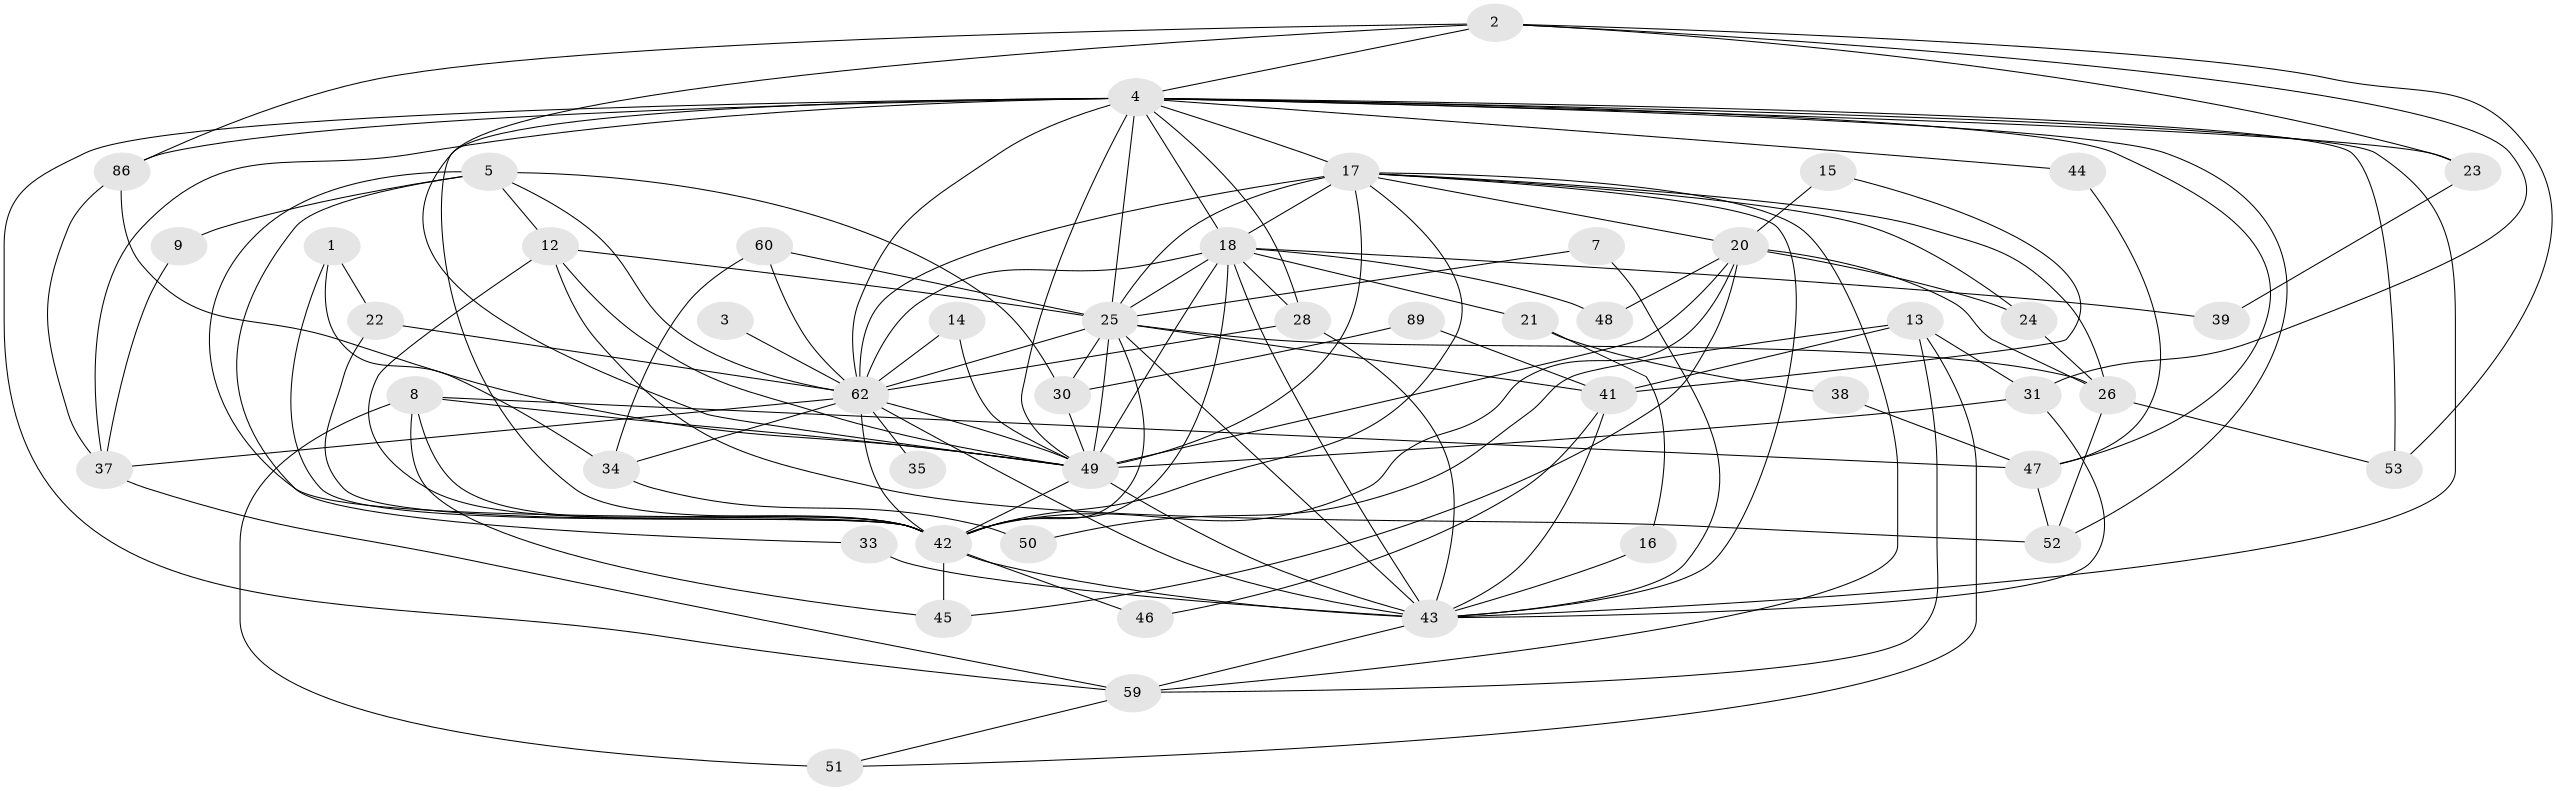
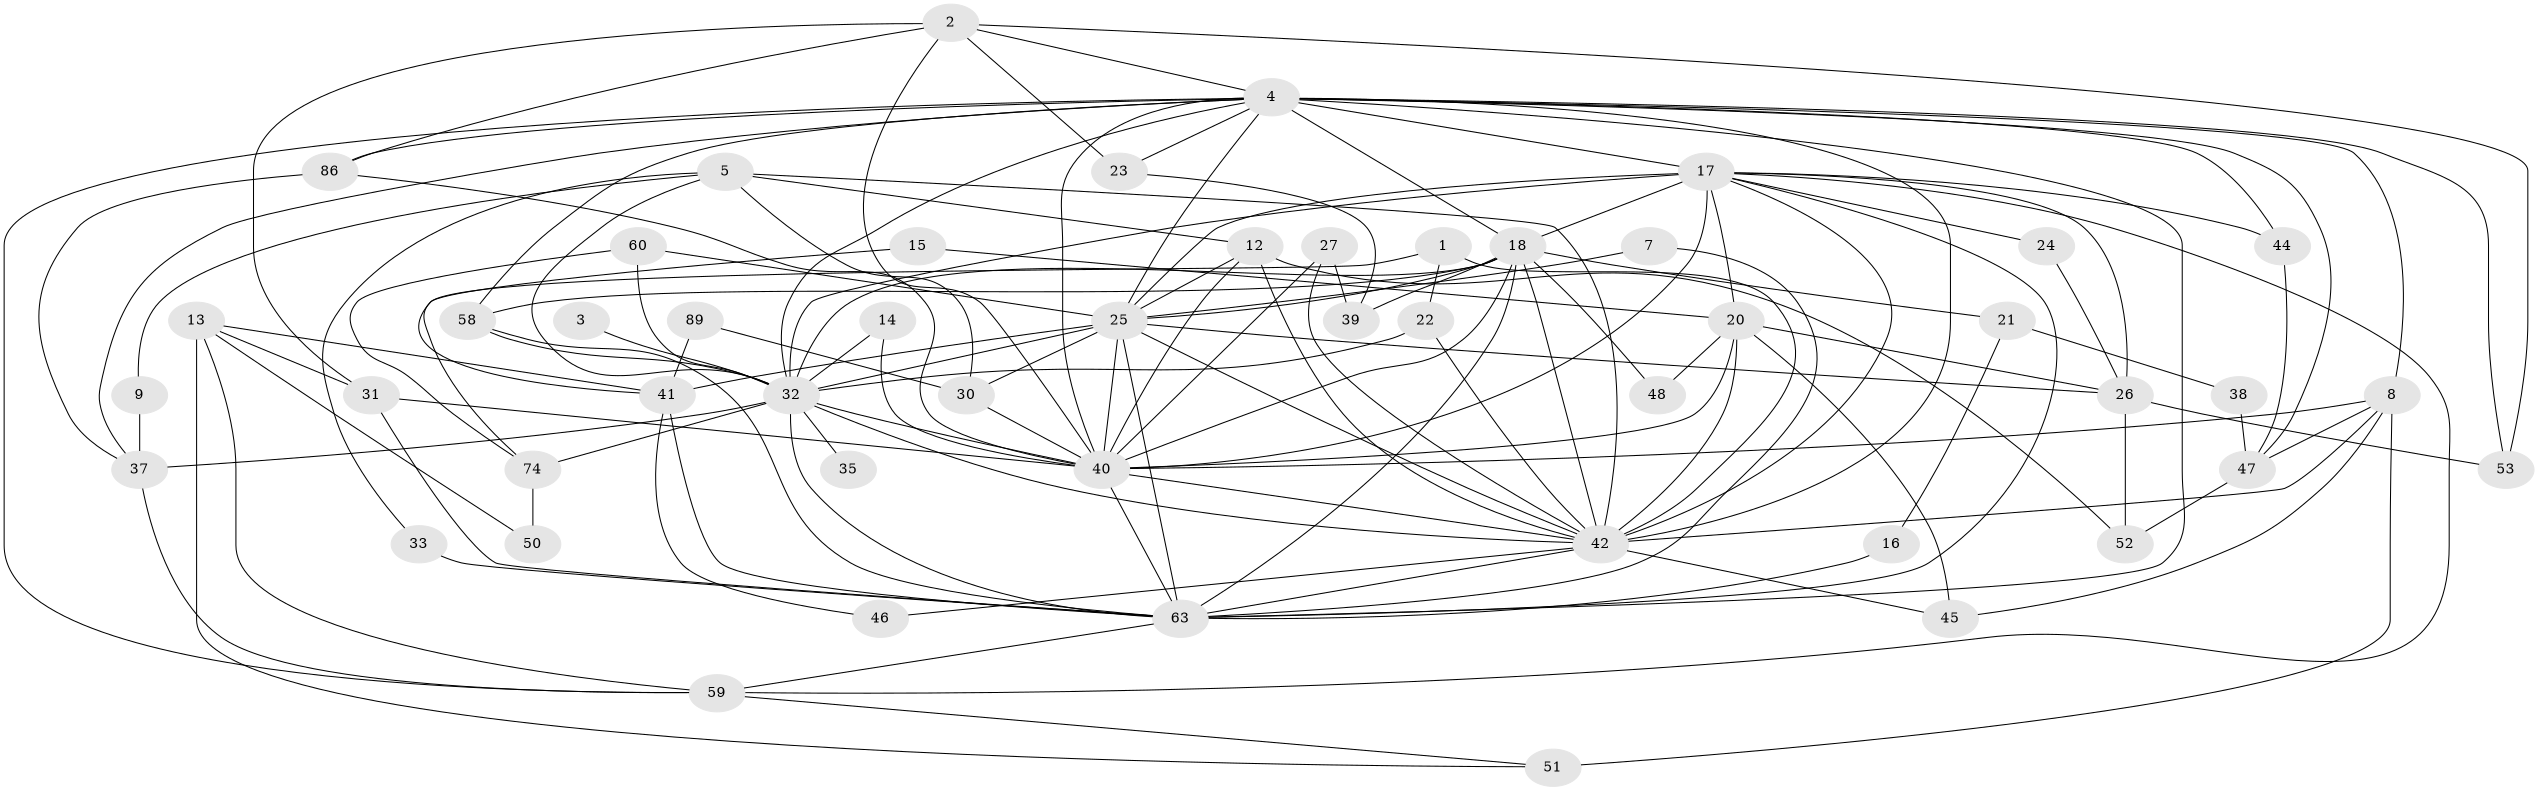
(2085, 140) -> (1946, 116)
none -> (2000, 188)
none -> (1330, 246)
(1888, 276) -> none
(1303, 321) -> (468, 321)
(861, 395) -> (792, 395)
(612, 470) -> (533, 470)
(1091, 470) -> (1102, 470)
(1430, 619) -> (1181, 619)
